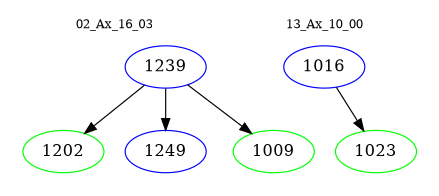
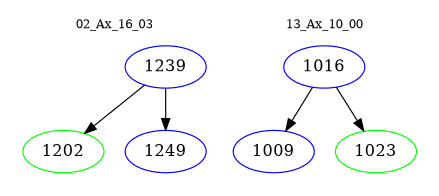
(208, 100) -> (302, 104)
(274, 152) -> (274, 152)
